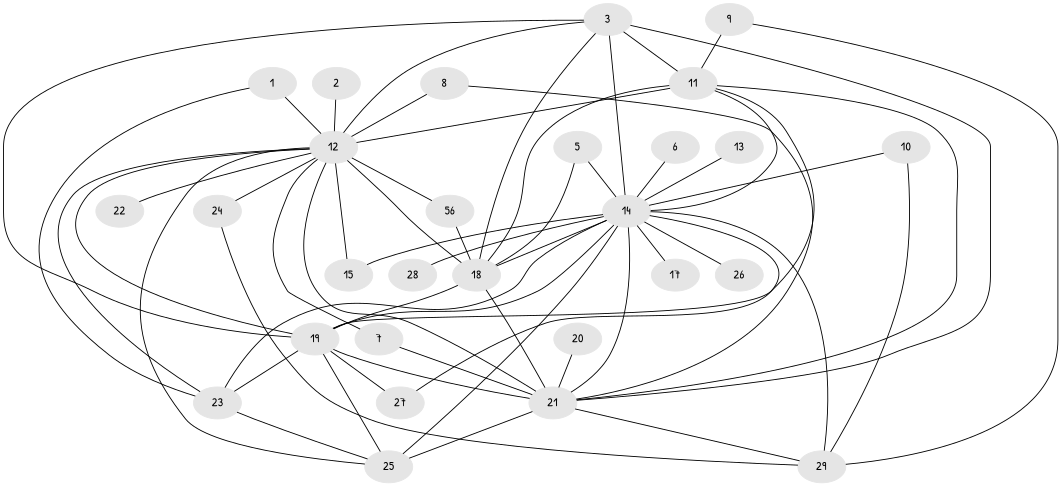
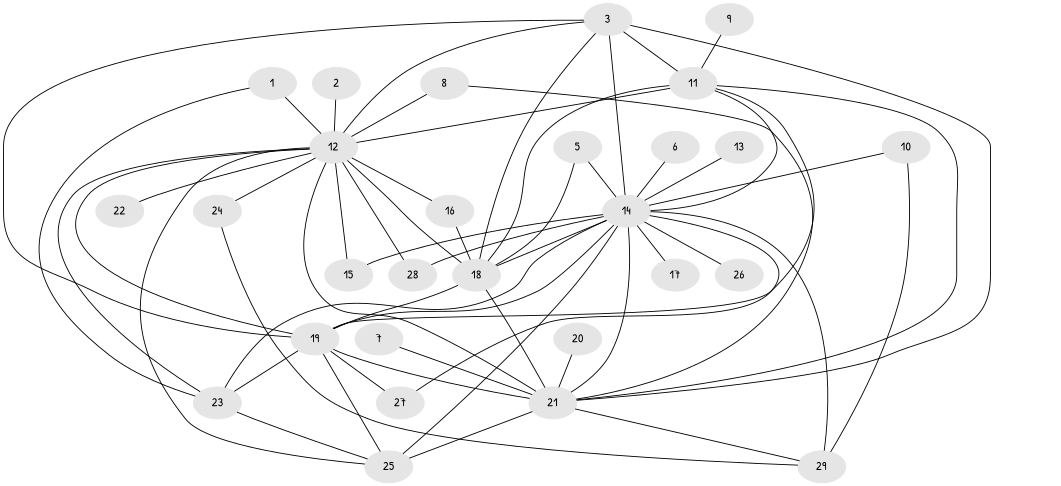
(1058, 207) -> none
(450, 211) -> (450, 211)
(275, 261) -> (373, 211)
